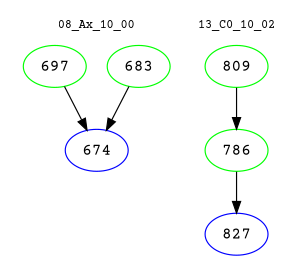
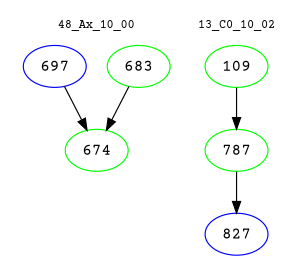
(97, 25) -> (97, 25)
(55, 66) -> (55, 66)
(237, 66) -> (237, 66)
(97, 150) -> (97, 150)
(237, 150) -> (237, 150)
